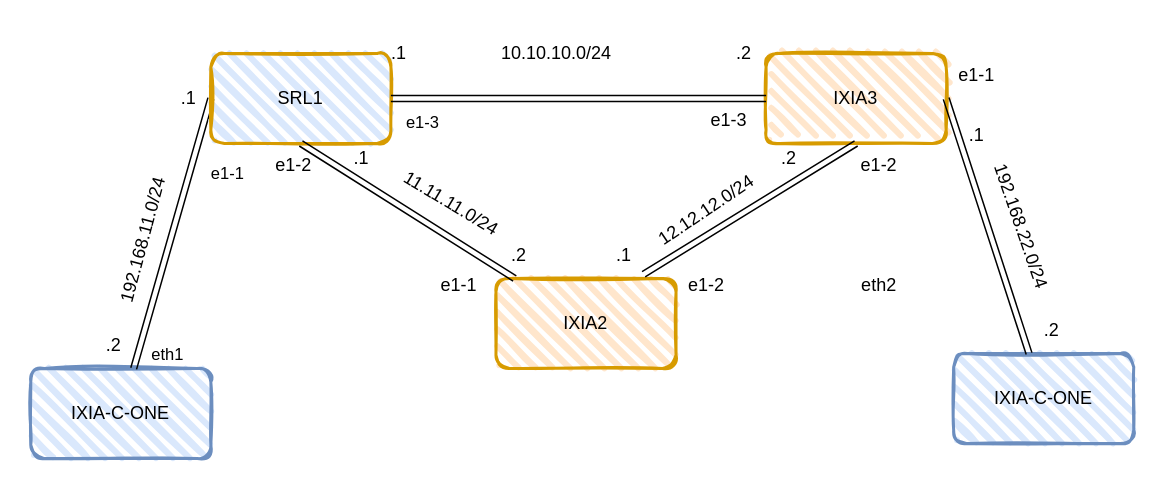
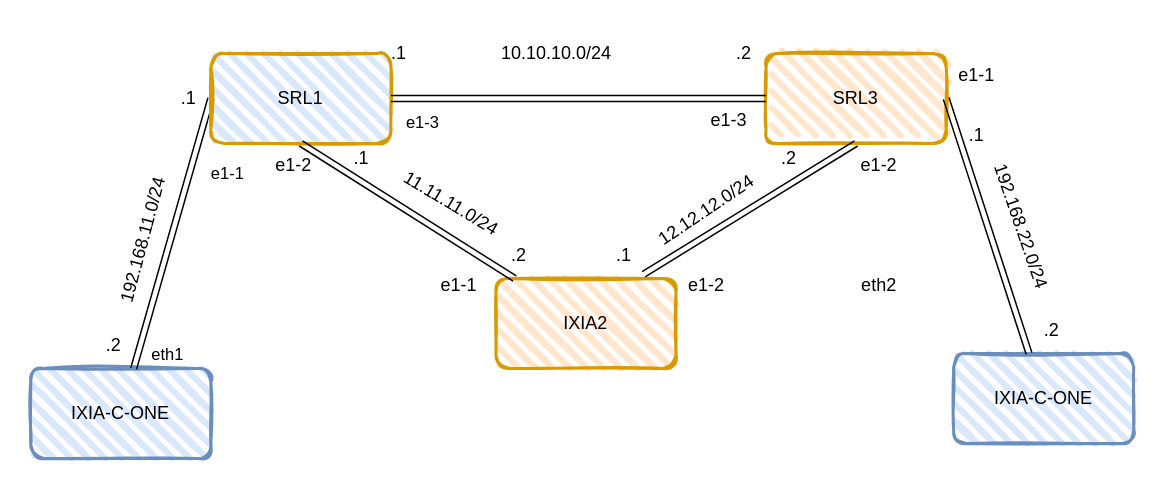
(856, 98) -> (856, 98)
